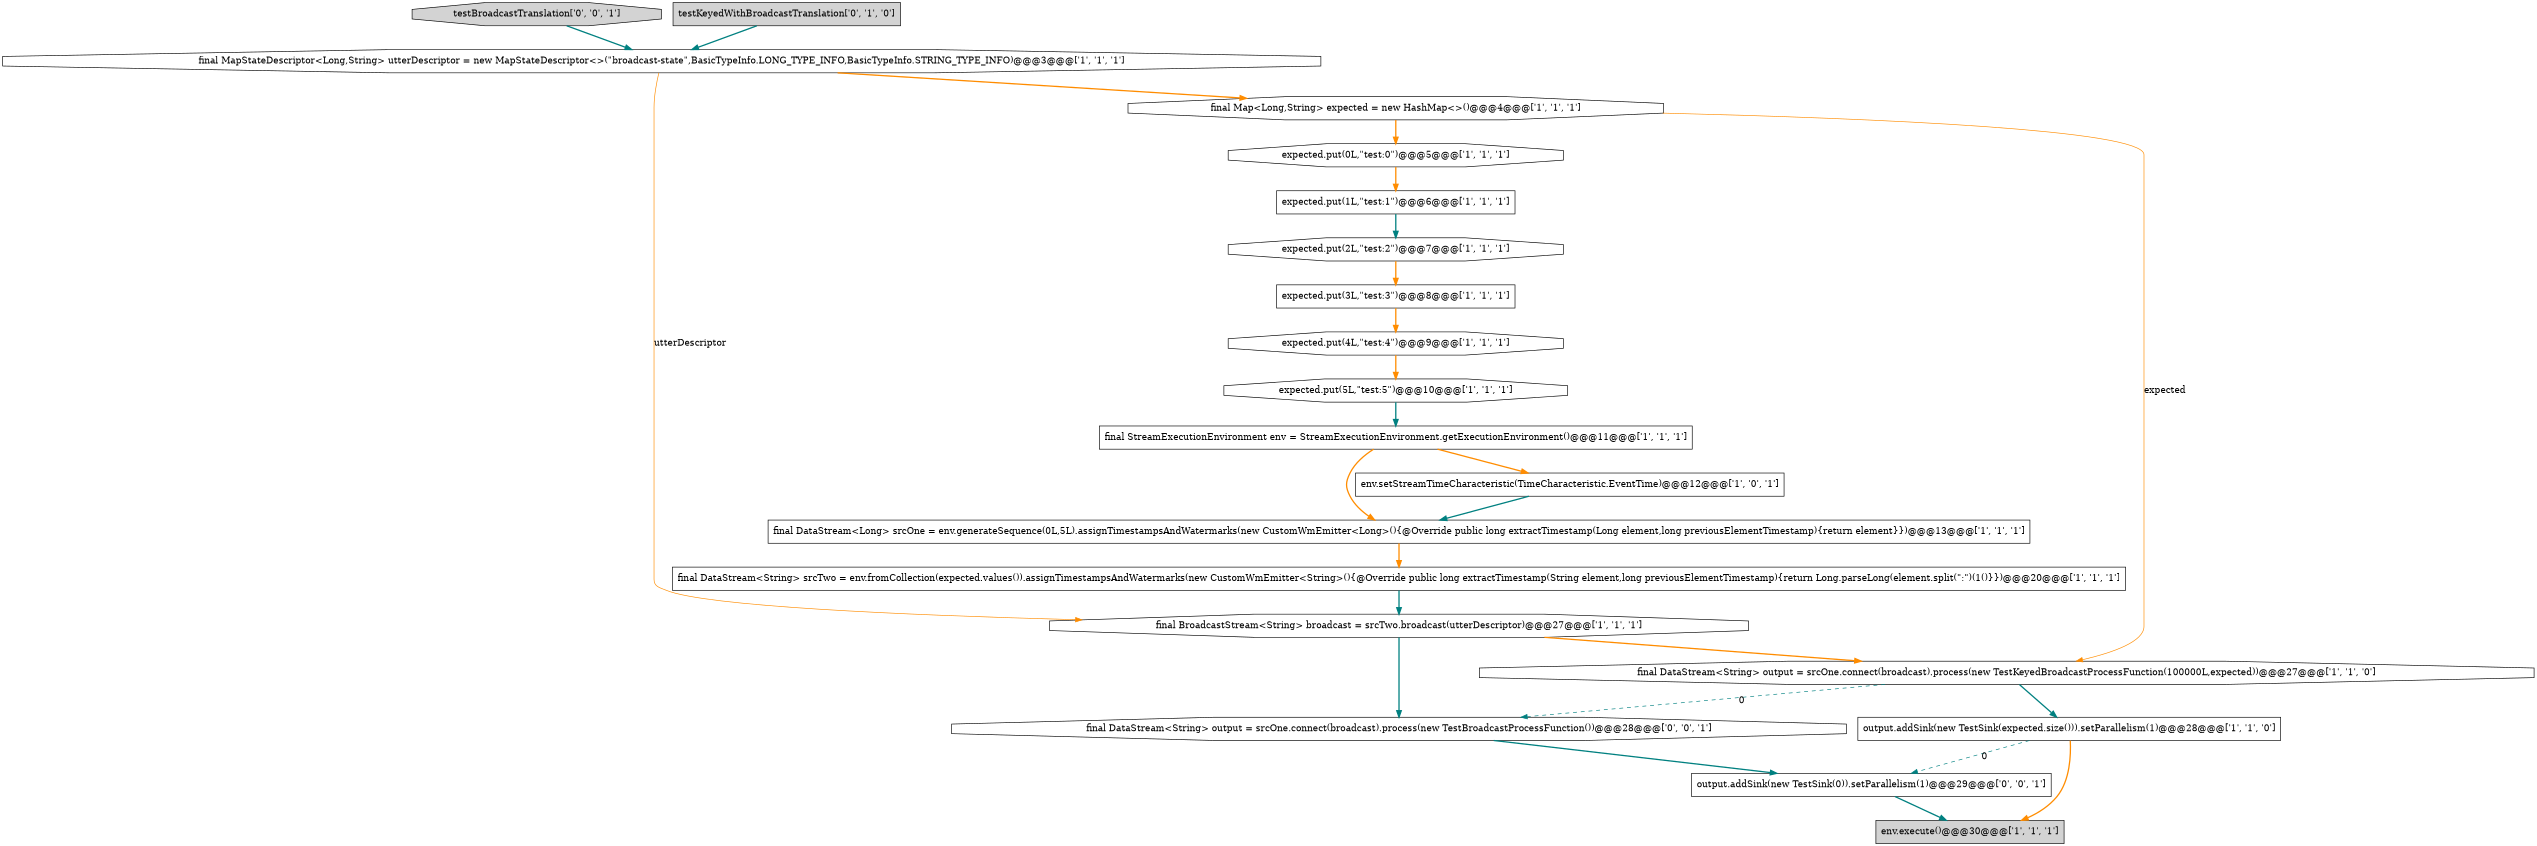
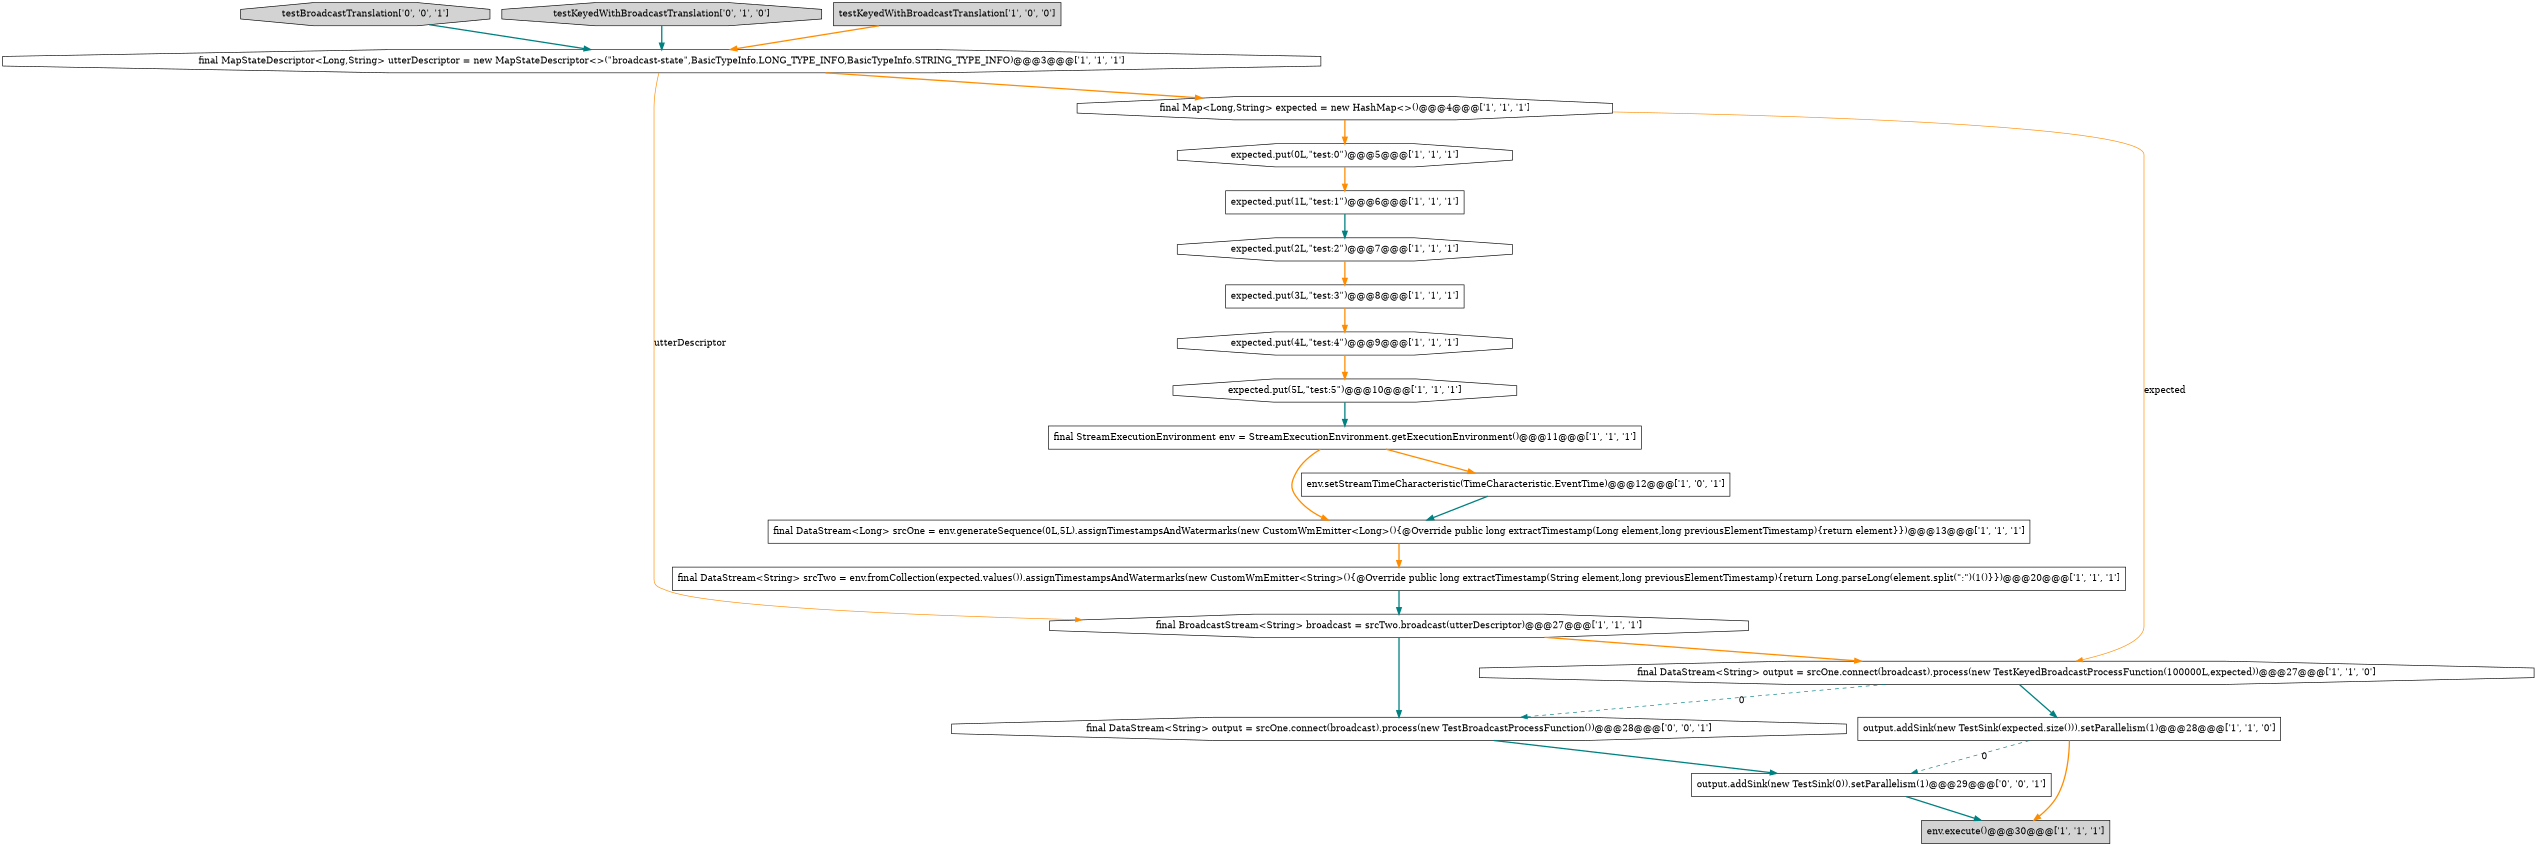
(787, 14) -> (662, 14)
none -> (947, 14)
